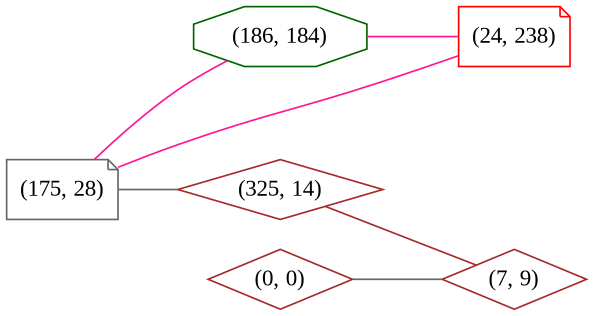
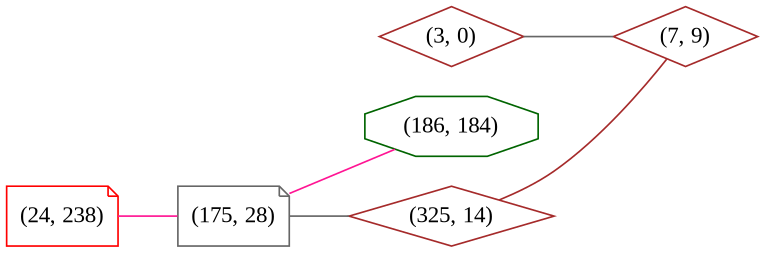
(413, 37) -> none
(280, 279) -> (452, 37)
